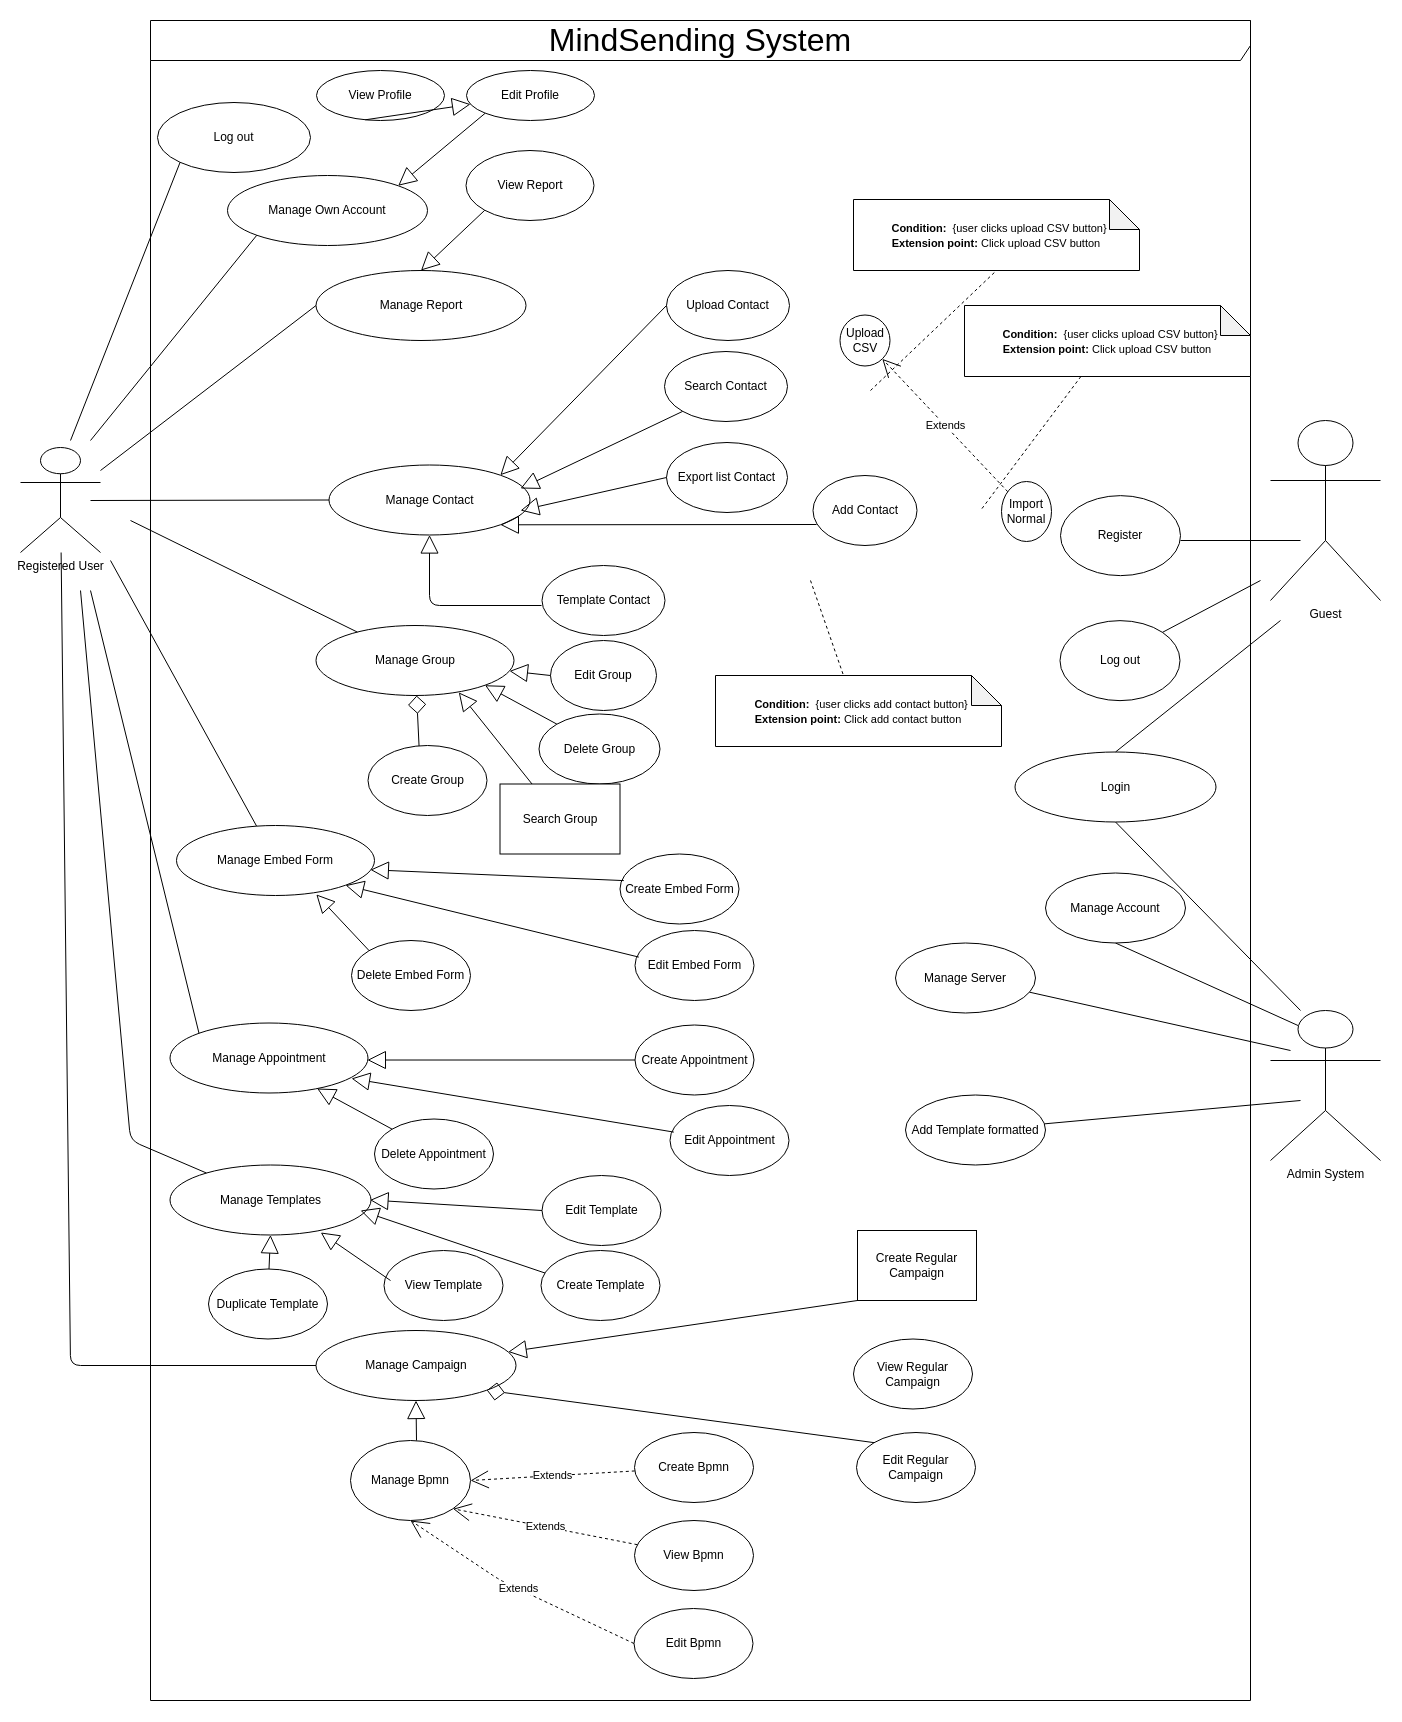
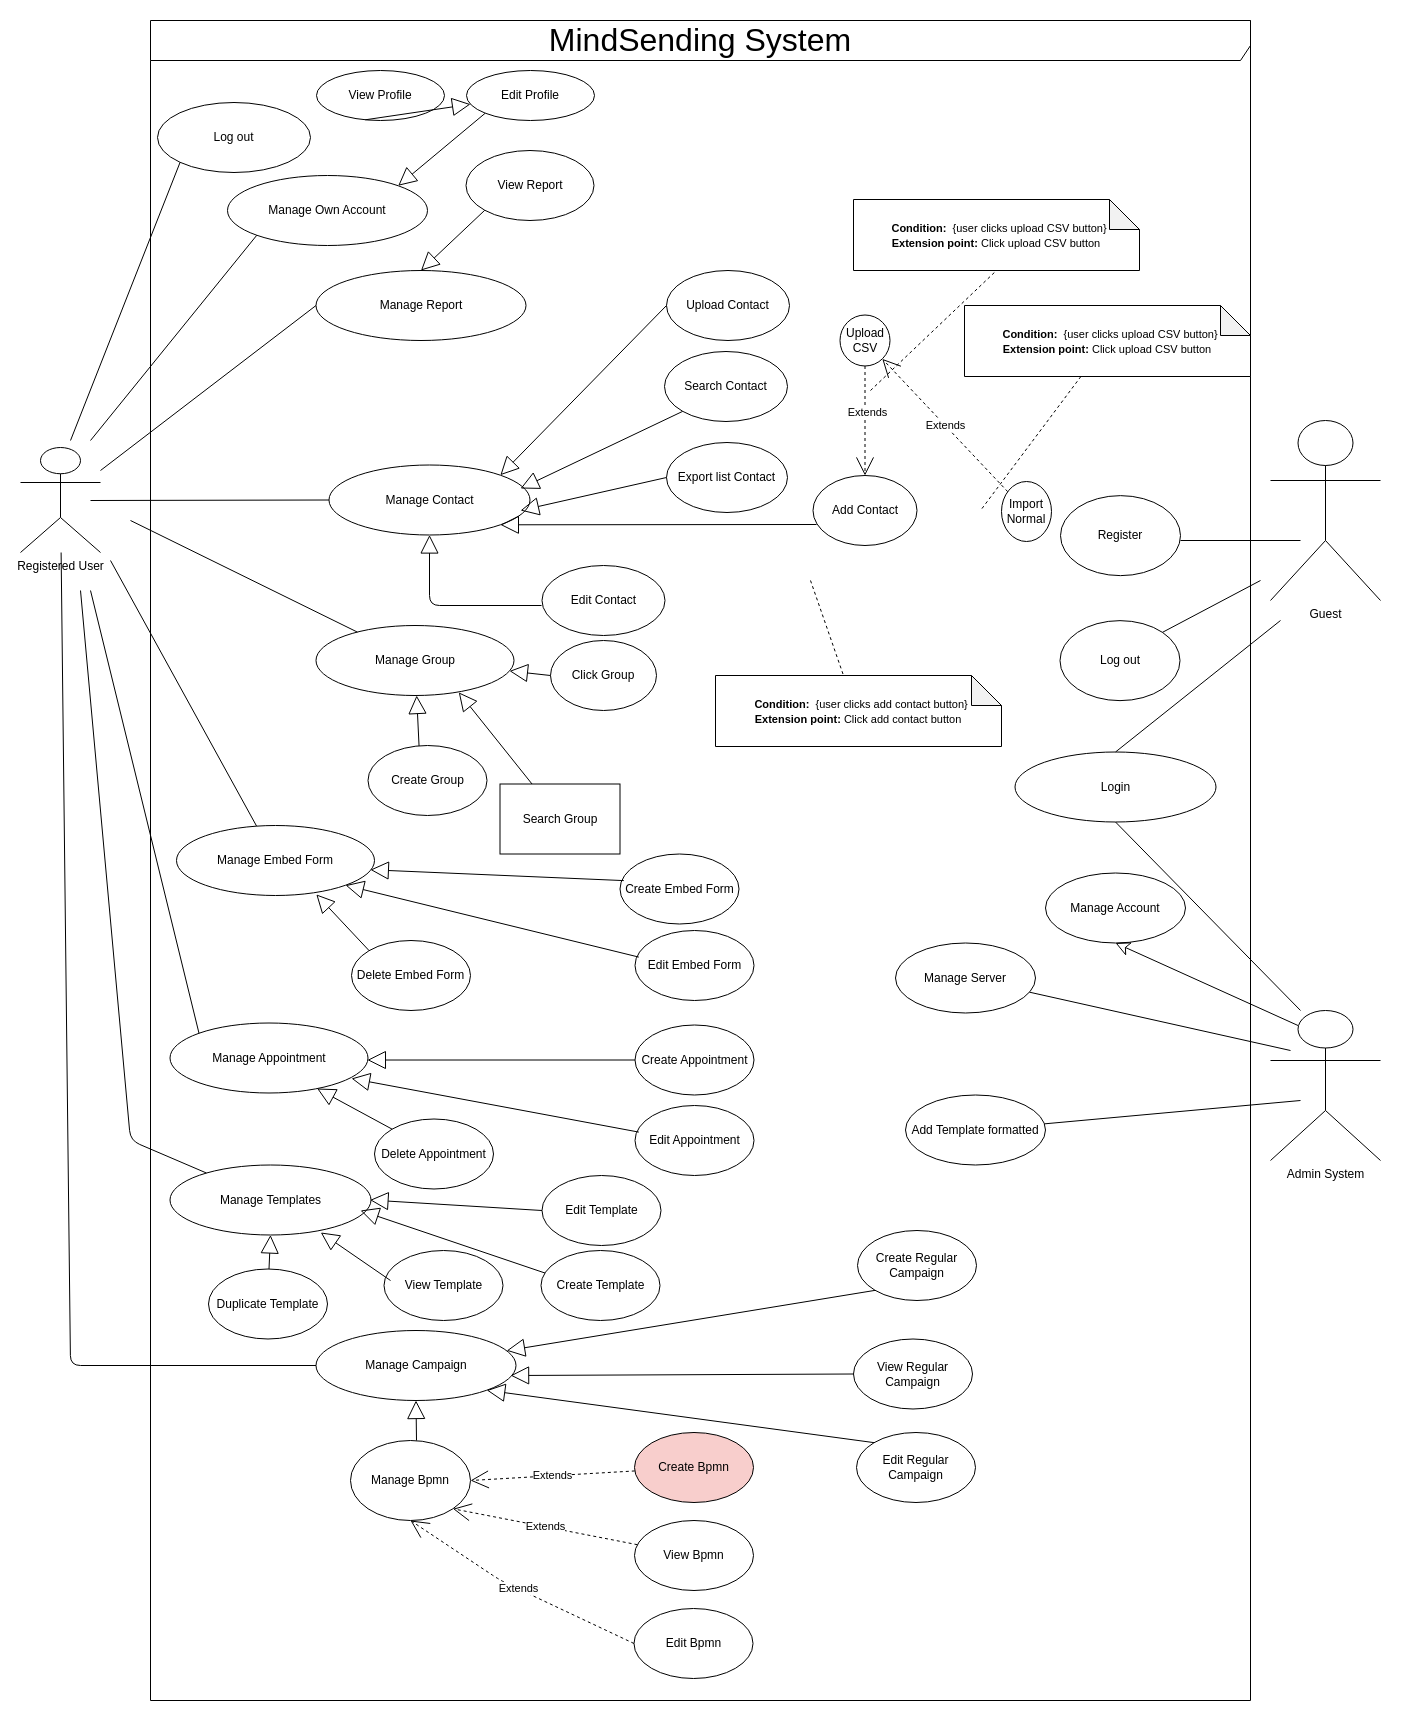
none -> (865, 419)
(604, 601) -> (604, 601)
(604, 676) -> (604, 676)
(529, 709) -> none
(418, 714) -> (418, 715)
(600, 749) -> none
(1122, 946) -> (1126, 948)
(730, 1141) -> (695, 1141)
(917, 1266) -> (917, 1266)
none -> (691, 1375)
(505, 1393) -> (506, 1393)
(694, 1468) -> (694, 1468)
